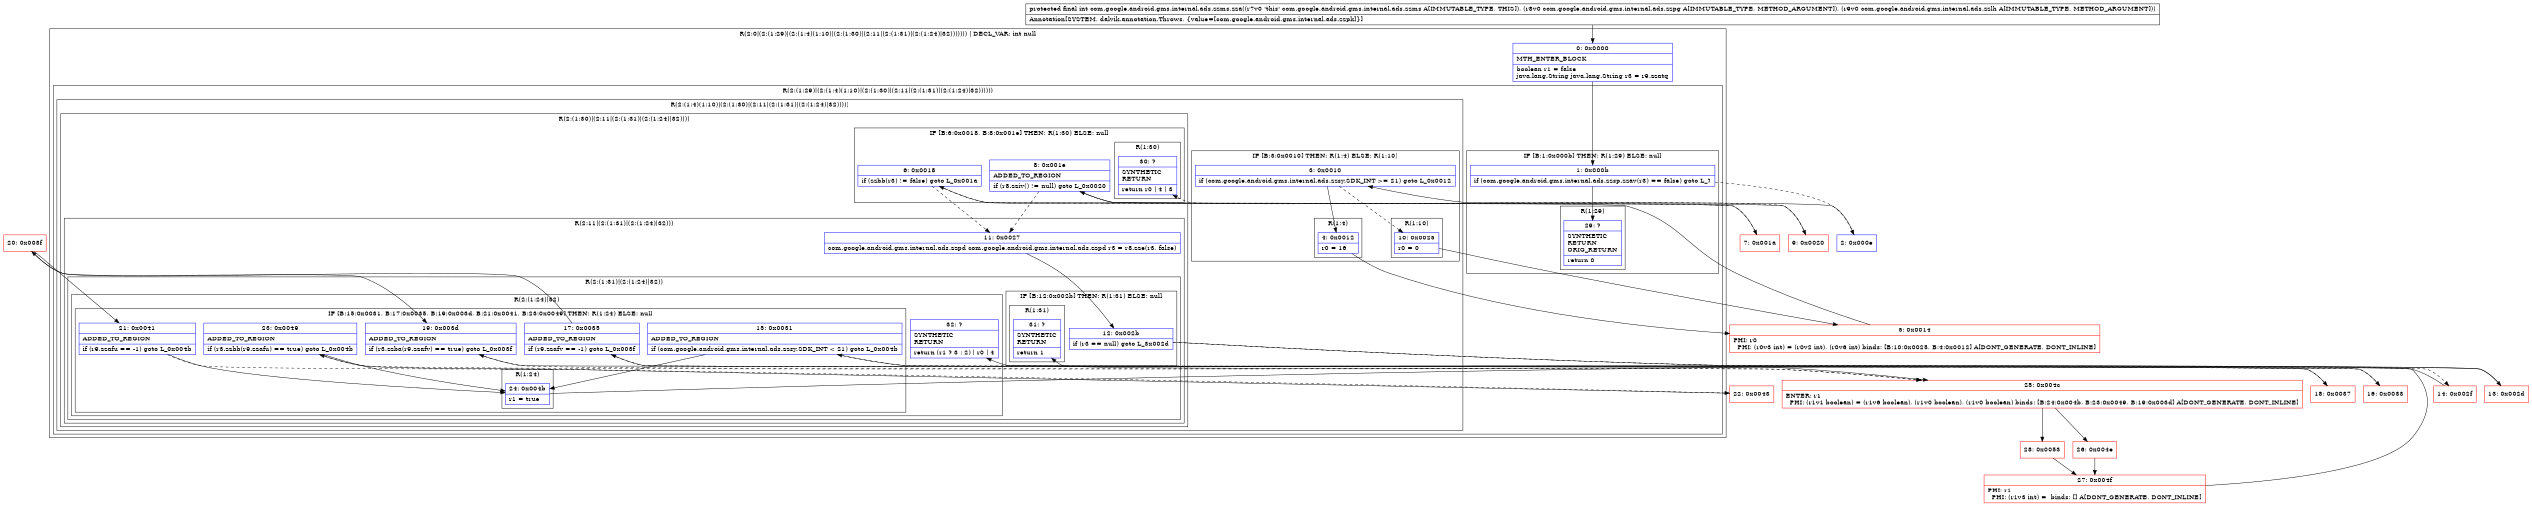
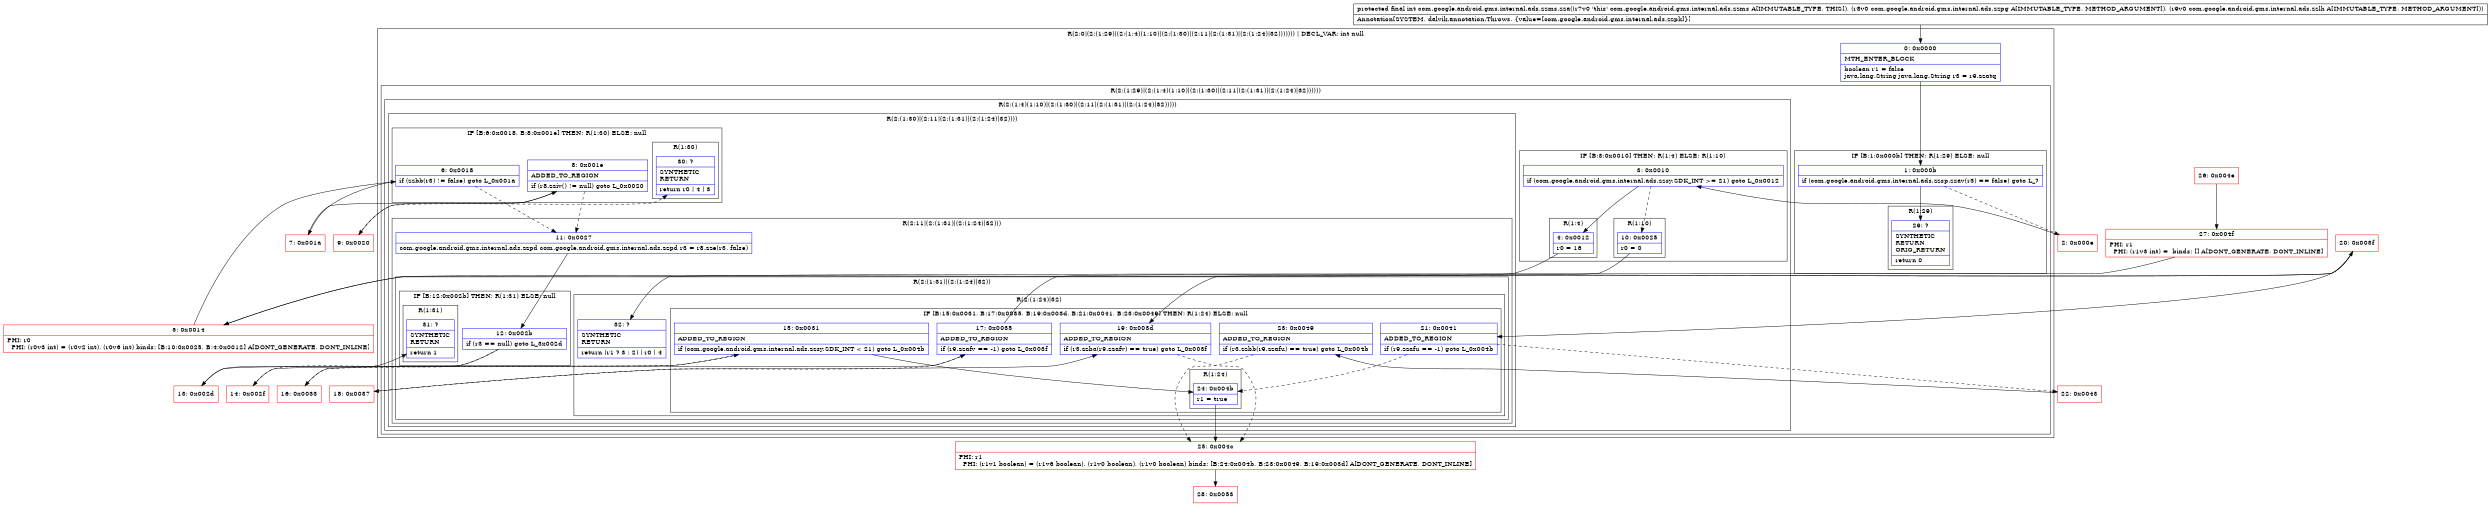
(1351, 203) -> (347, 196)
(1857, 243) -> (2078, 243)
(411, 376) -> none
(333, 382) -> (1326, 378)
(1804, 396) -> (972, 457)
(2070, 423) -> none
(2063, 465) -> none
